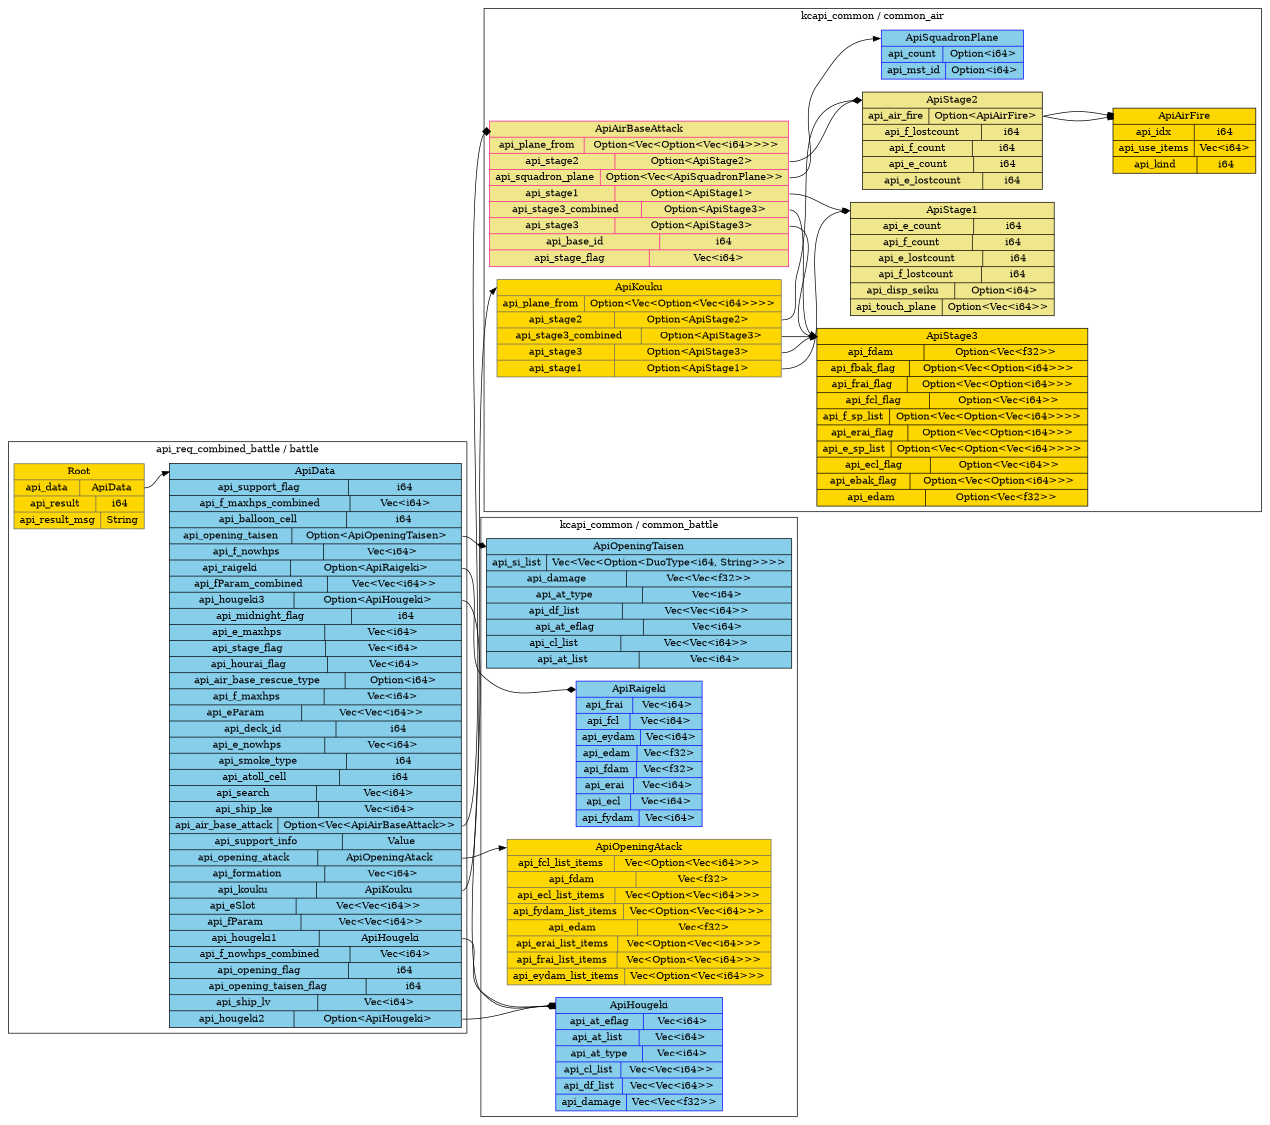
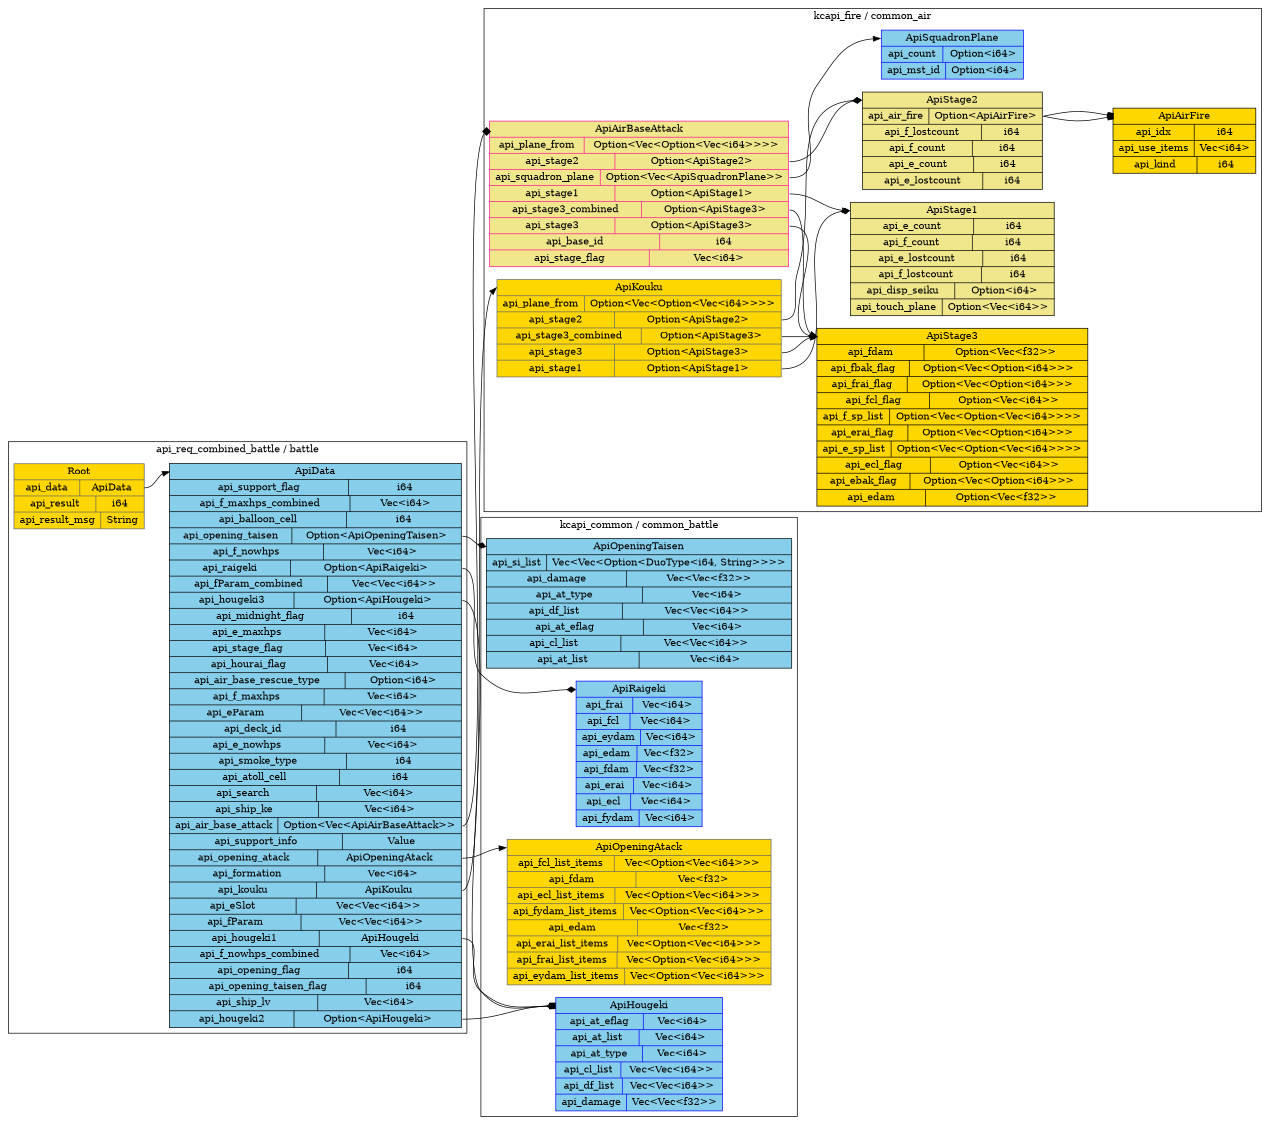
(873, 16) -> (873, 16)
